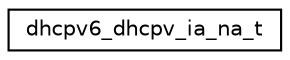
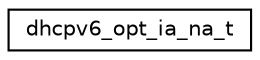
(145, 30) -> (130, 30)
